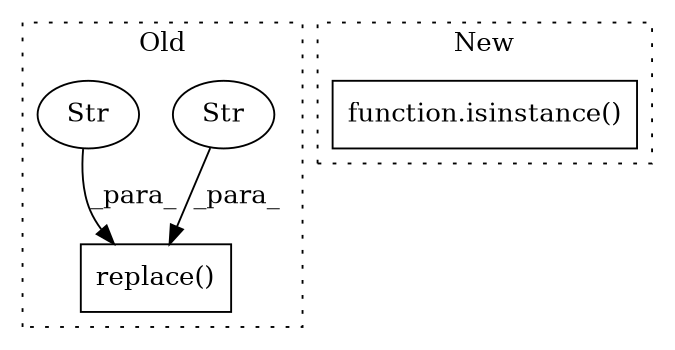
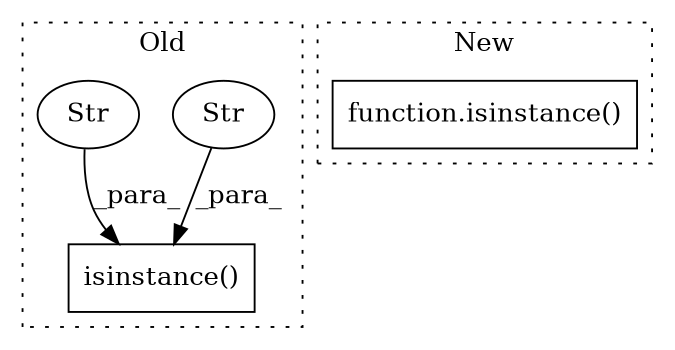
(156, 278) -> (162, 278)
